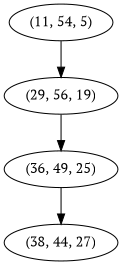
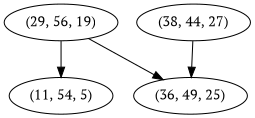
(61, 54) -> (61, 54)
(61, 201) -> (192, 54)
